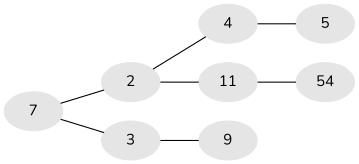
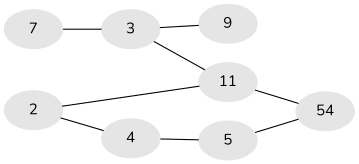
none -> (179, 56)
(82, 97) -> none
none -> (277, 126)
